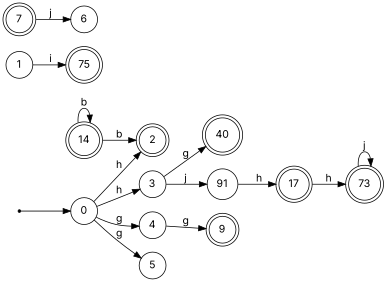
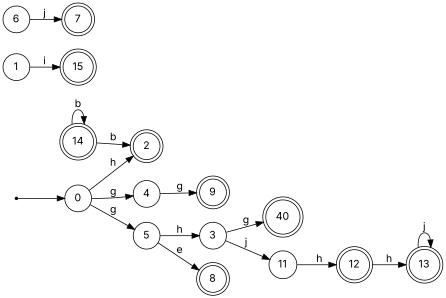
(50, 19) -> (42, 19)
(84, 65) -> (78, 67)
(223, 184) -> (283, 265)
(294, 184) -> (354, 265)
(365, 184) -> (425, 265)
(115, 199) -> (176, 236)
none -> (213, 279)
